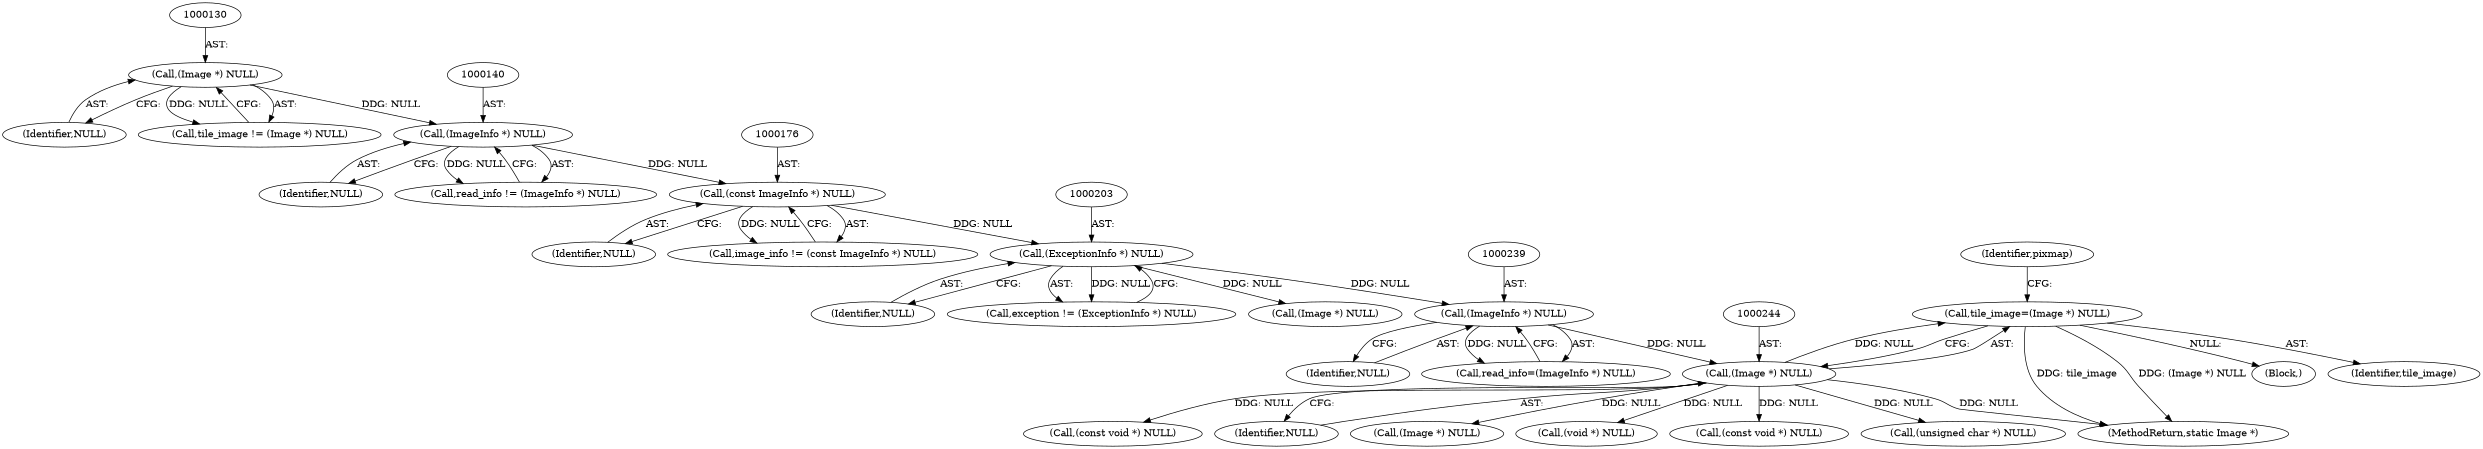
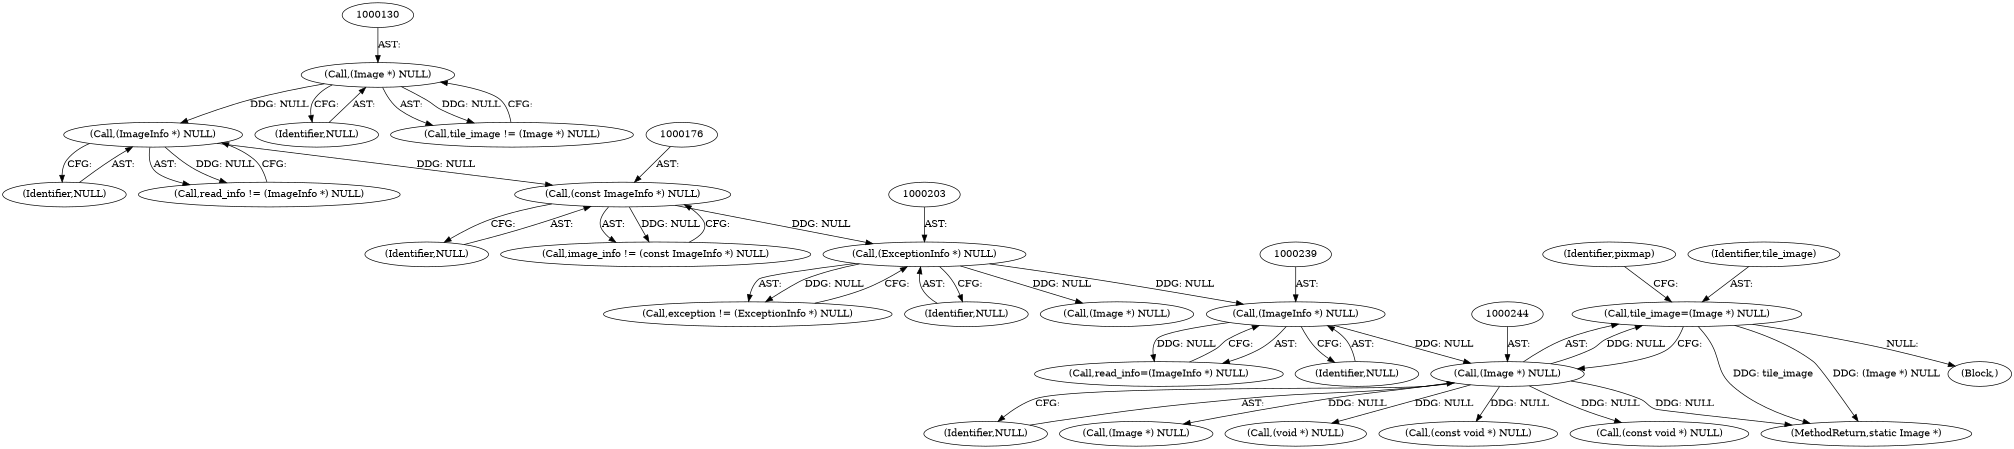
(483, 75) -> none
(2231, 339) -> (1728, 282)
(1963, 434) -> none
